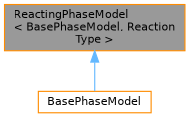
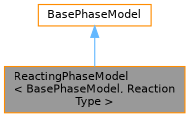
(95, 77) -> (95, 52)
